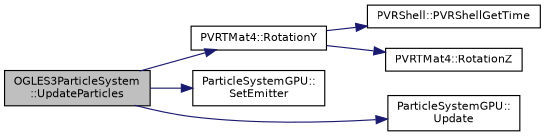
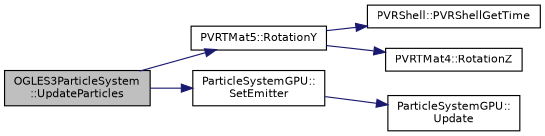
(259, 38) -> (259, 38)
(255, 121) -> (351, 100)
